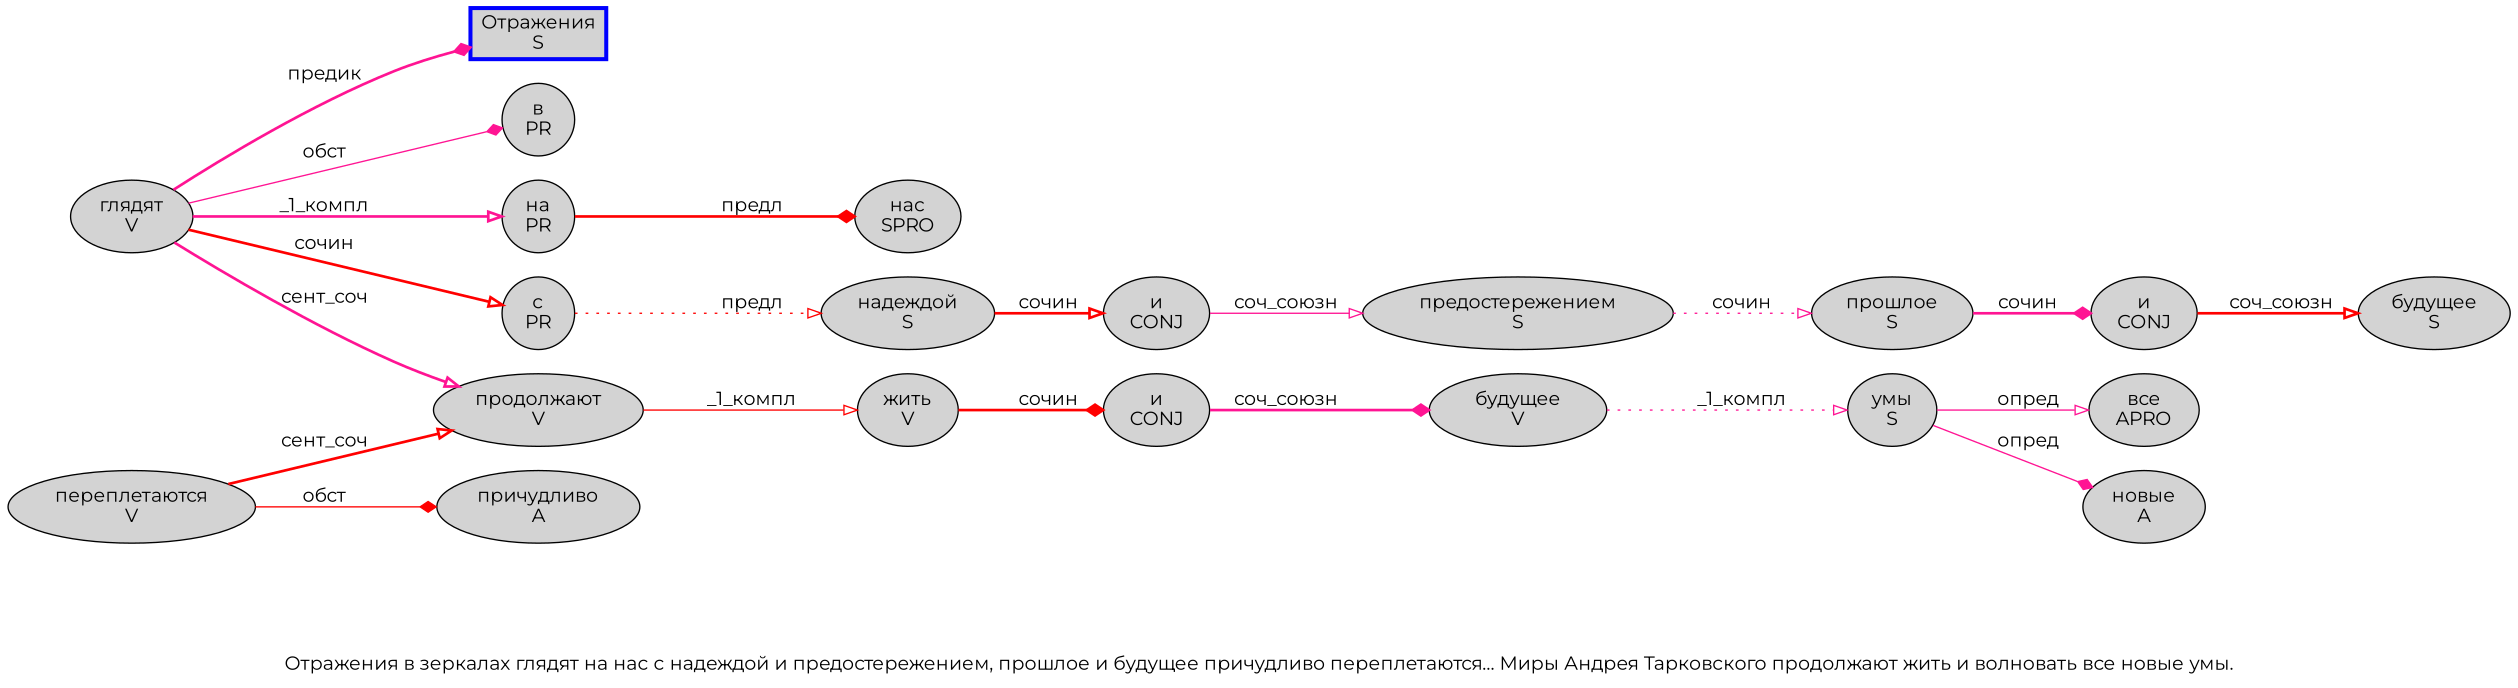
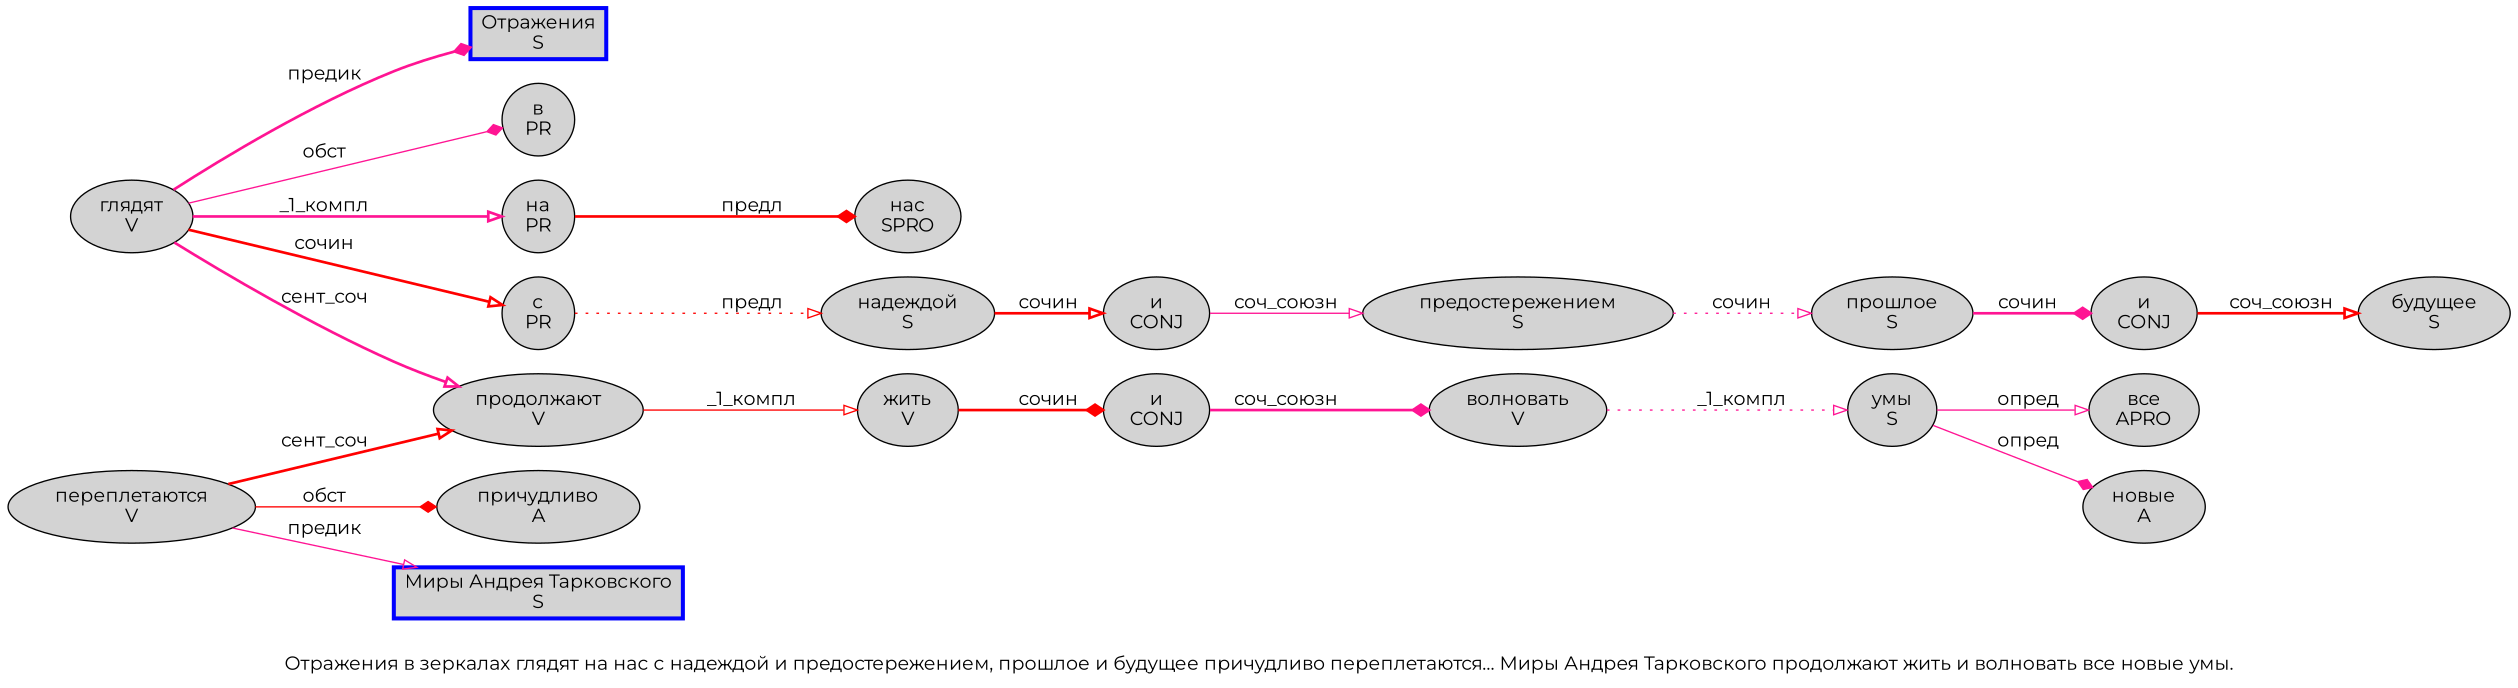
(1518, 410) -> (1518, 410)
none -> (538, 593)
